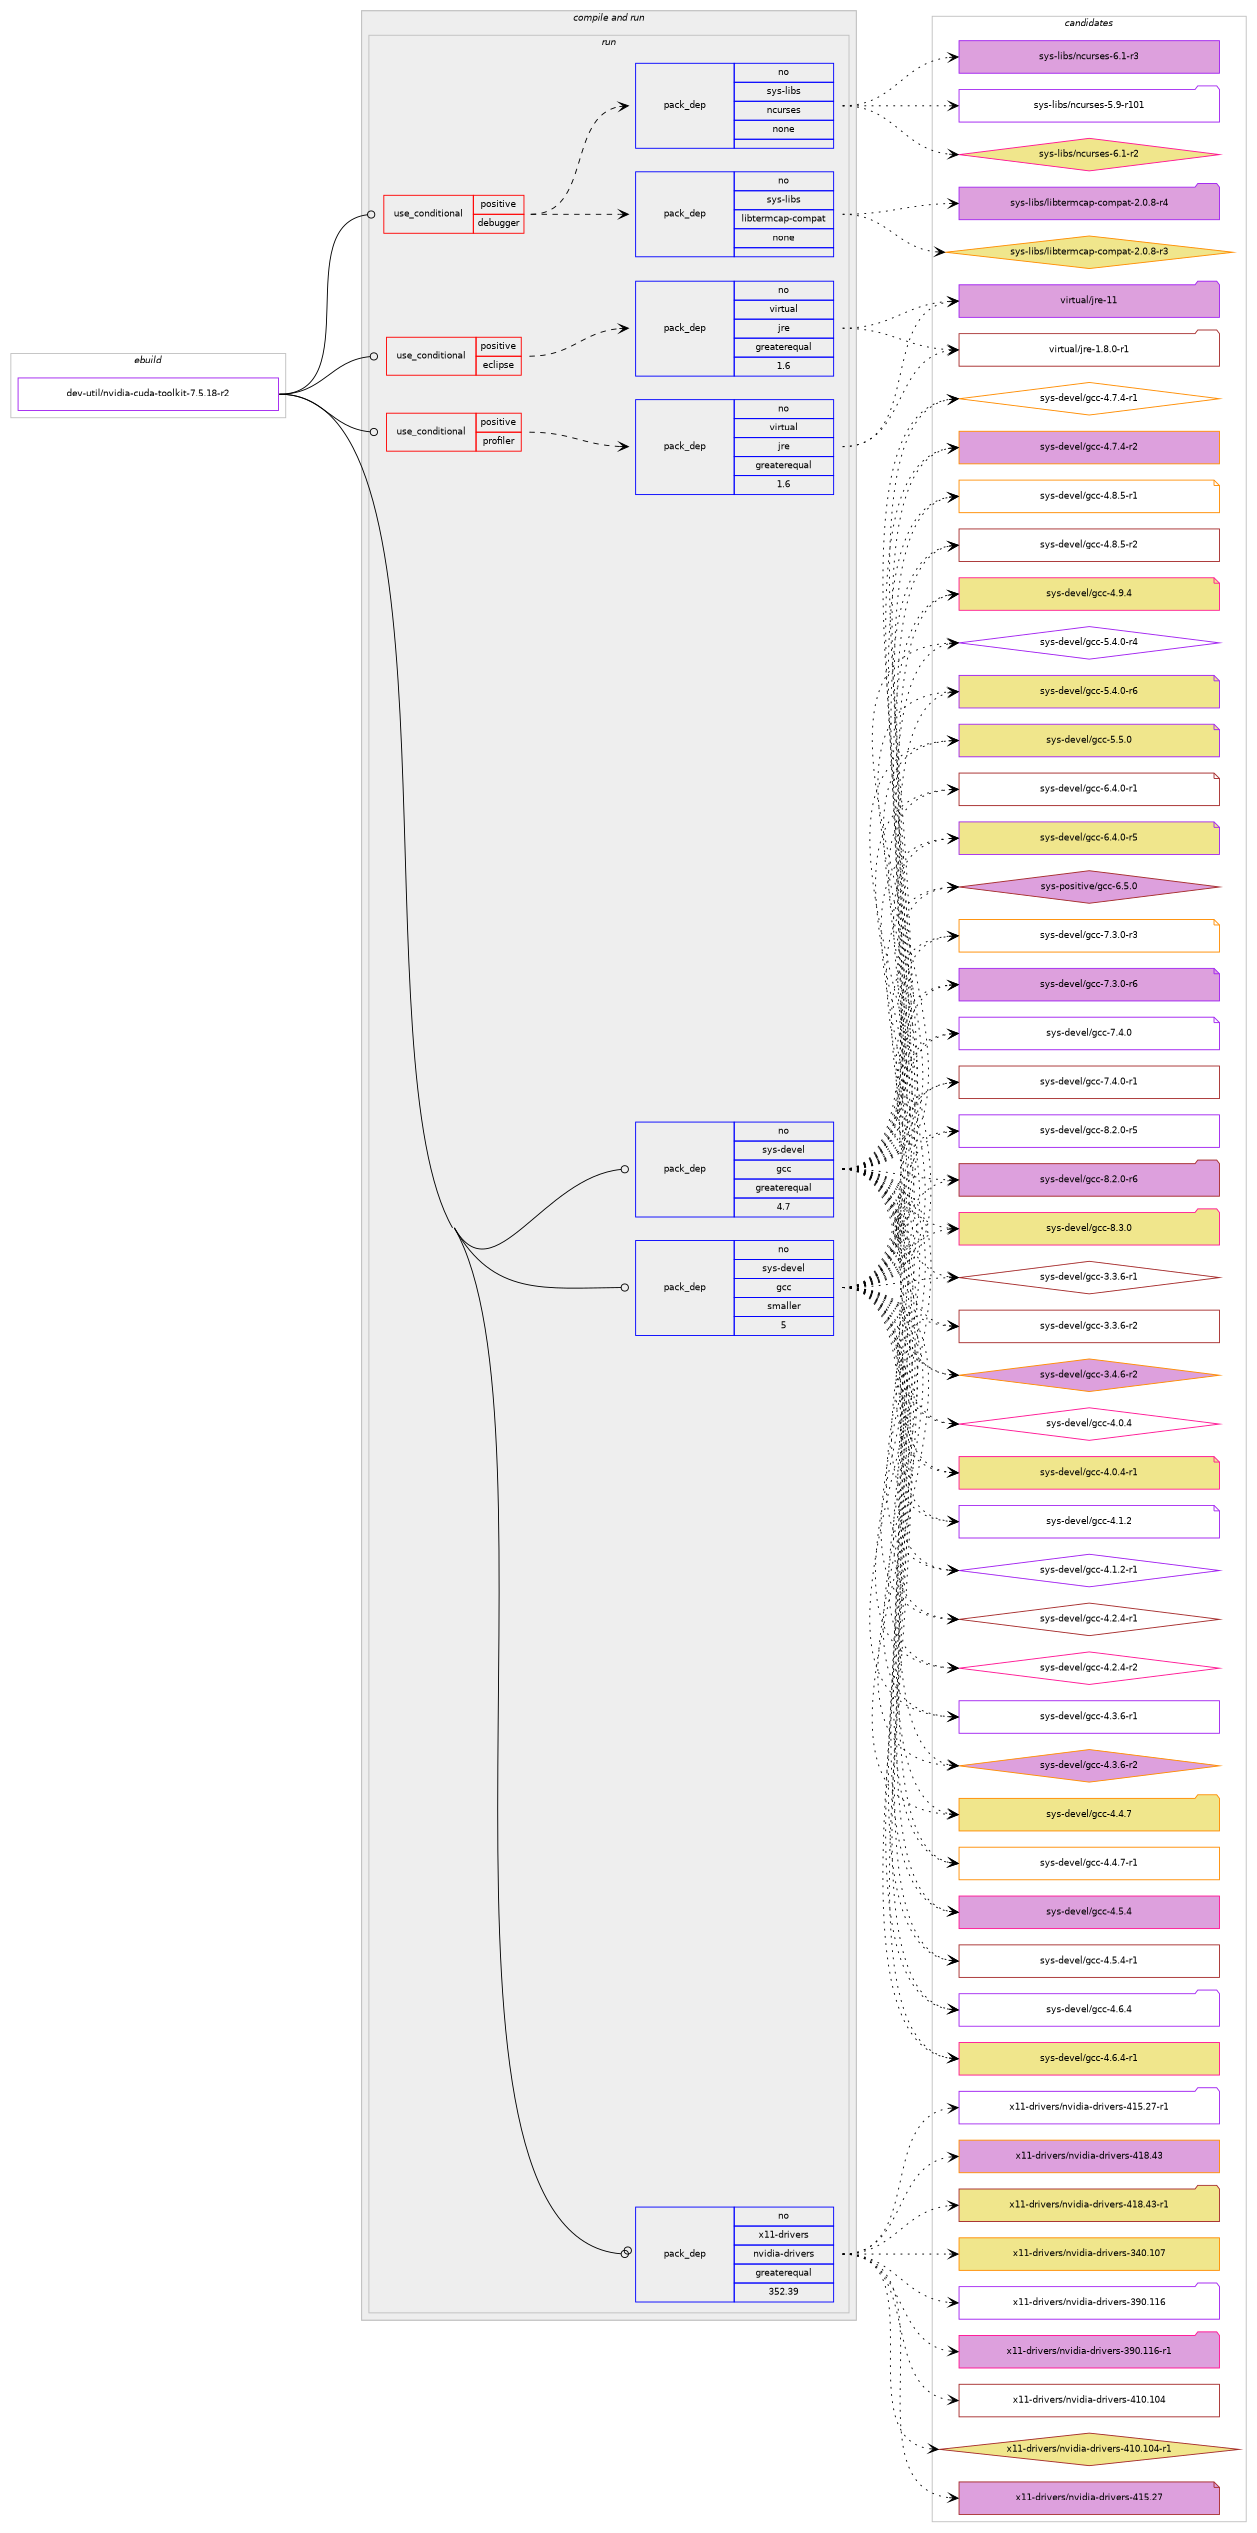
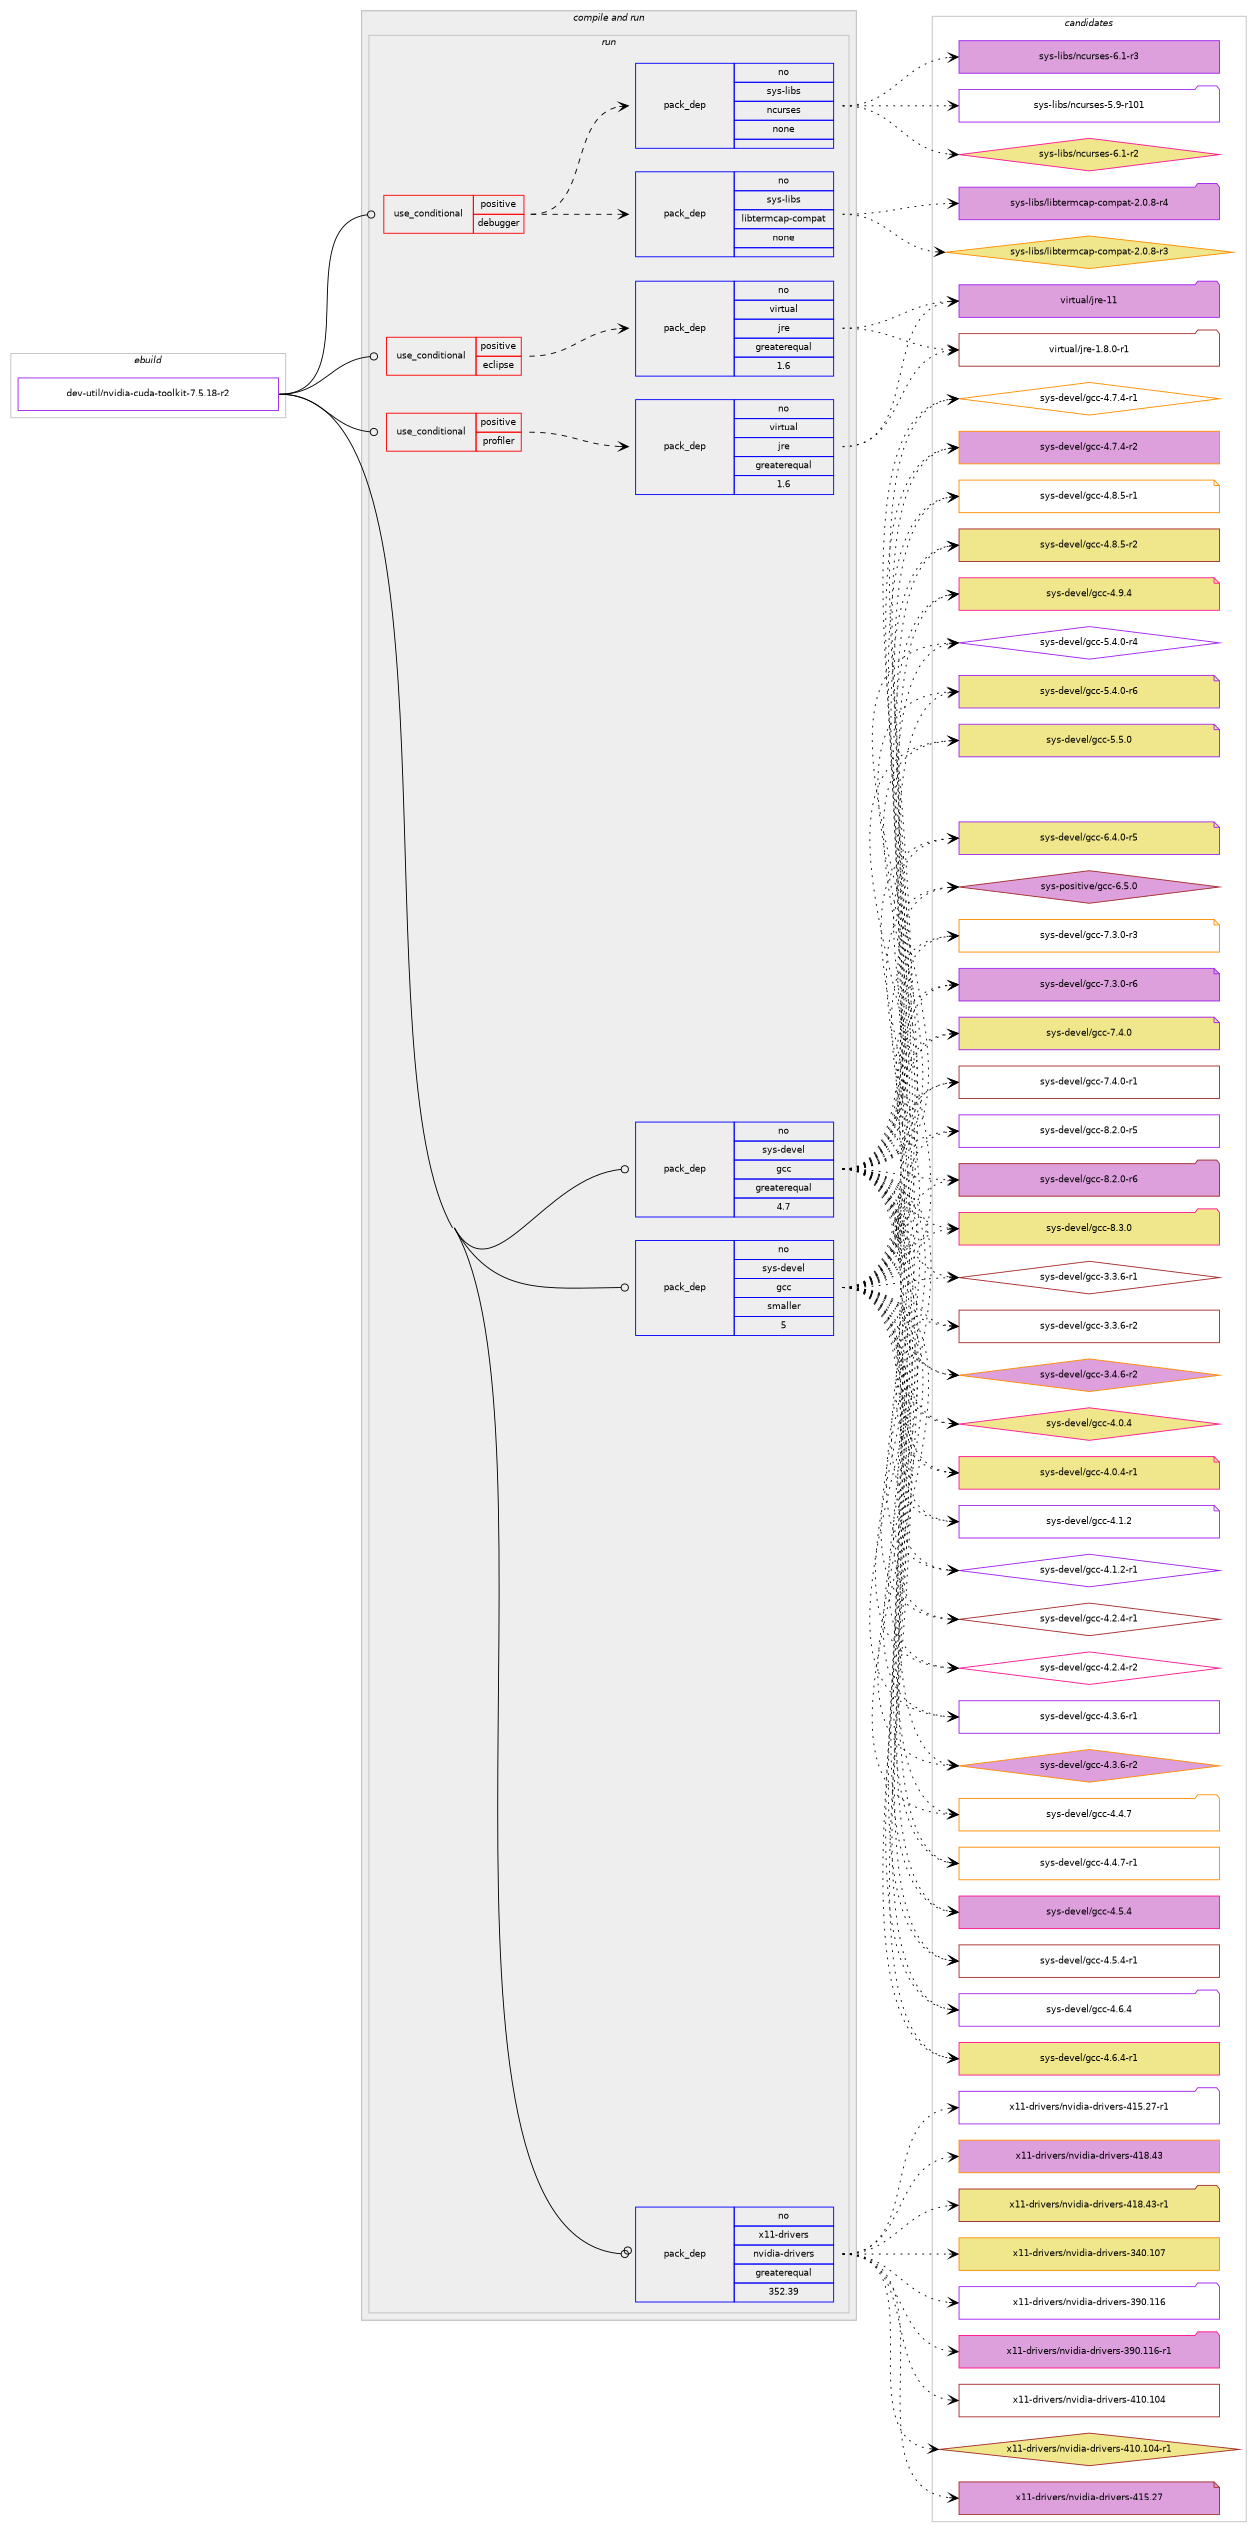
(1089, 545) -> (1089, 545)
(1089, 789) -> none
(1089, 1033) -> (1089, 1033)
(1089, 1424) -> (1089, 1424)
(1089, 1815) -> (1089, 1815)
